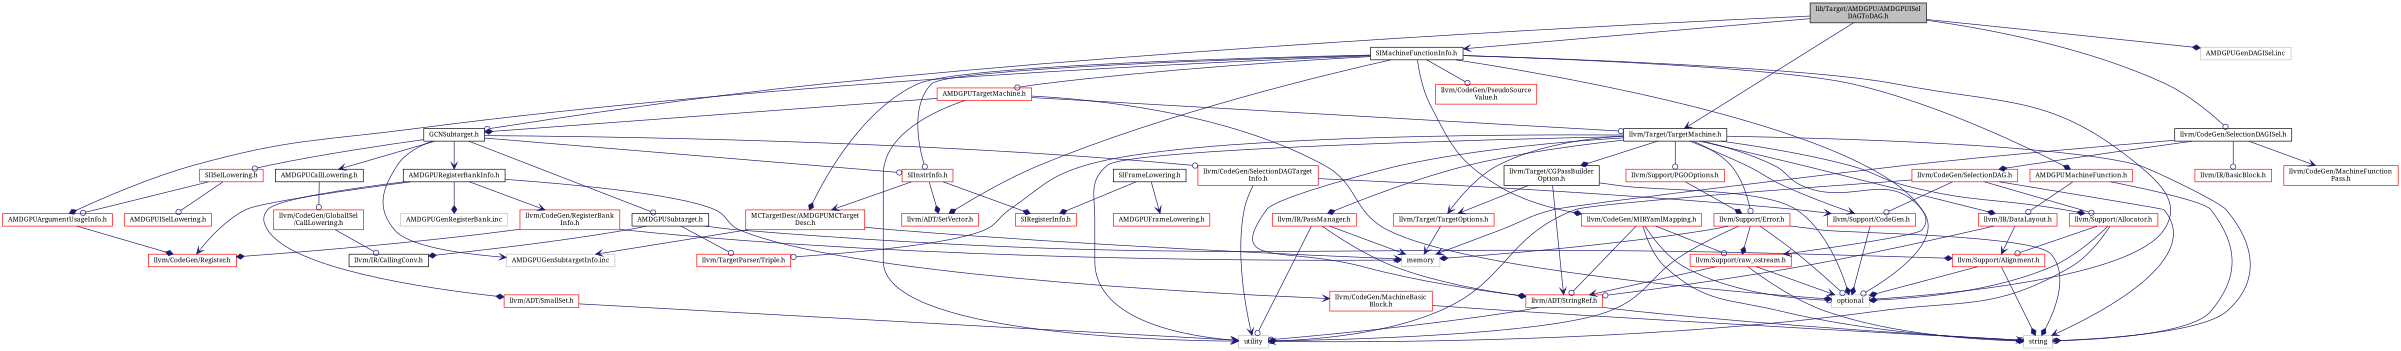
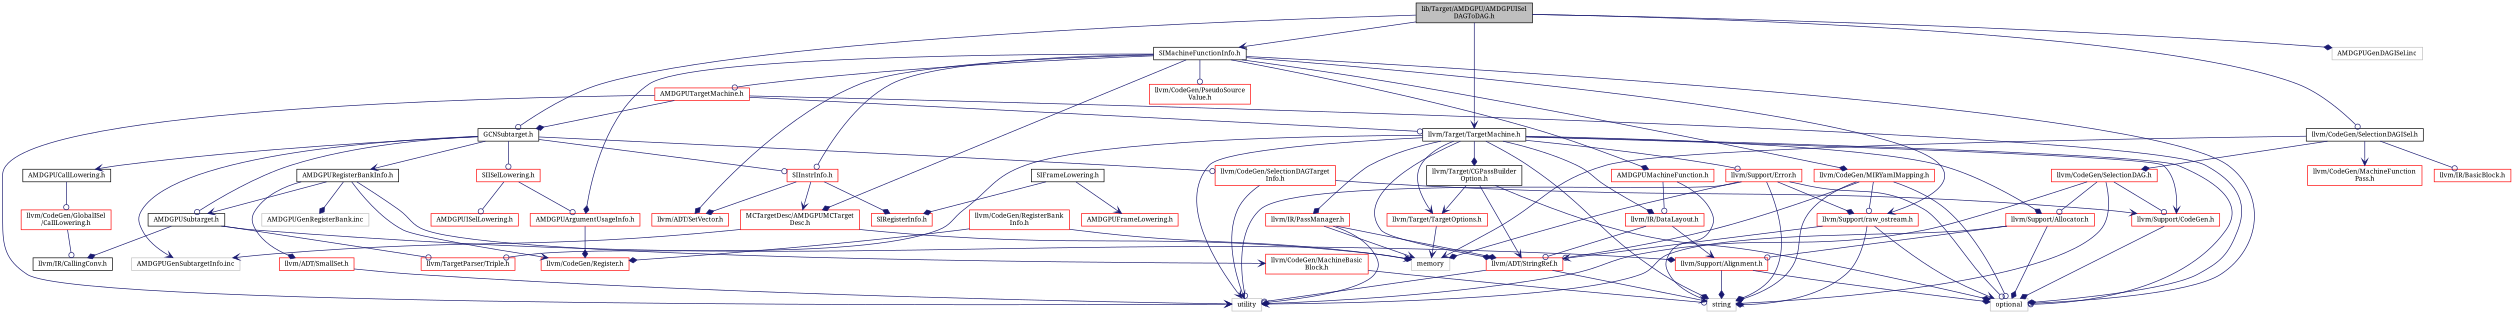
(1675, 176) -> none
(504, 195) -> (282, 194)
